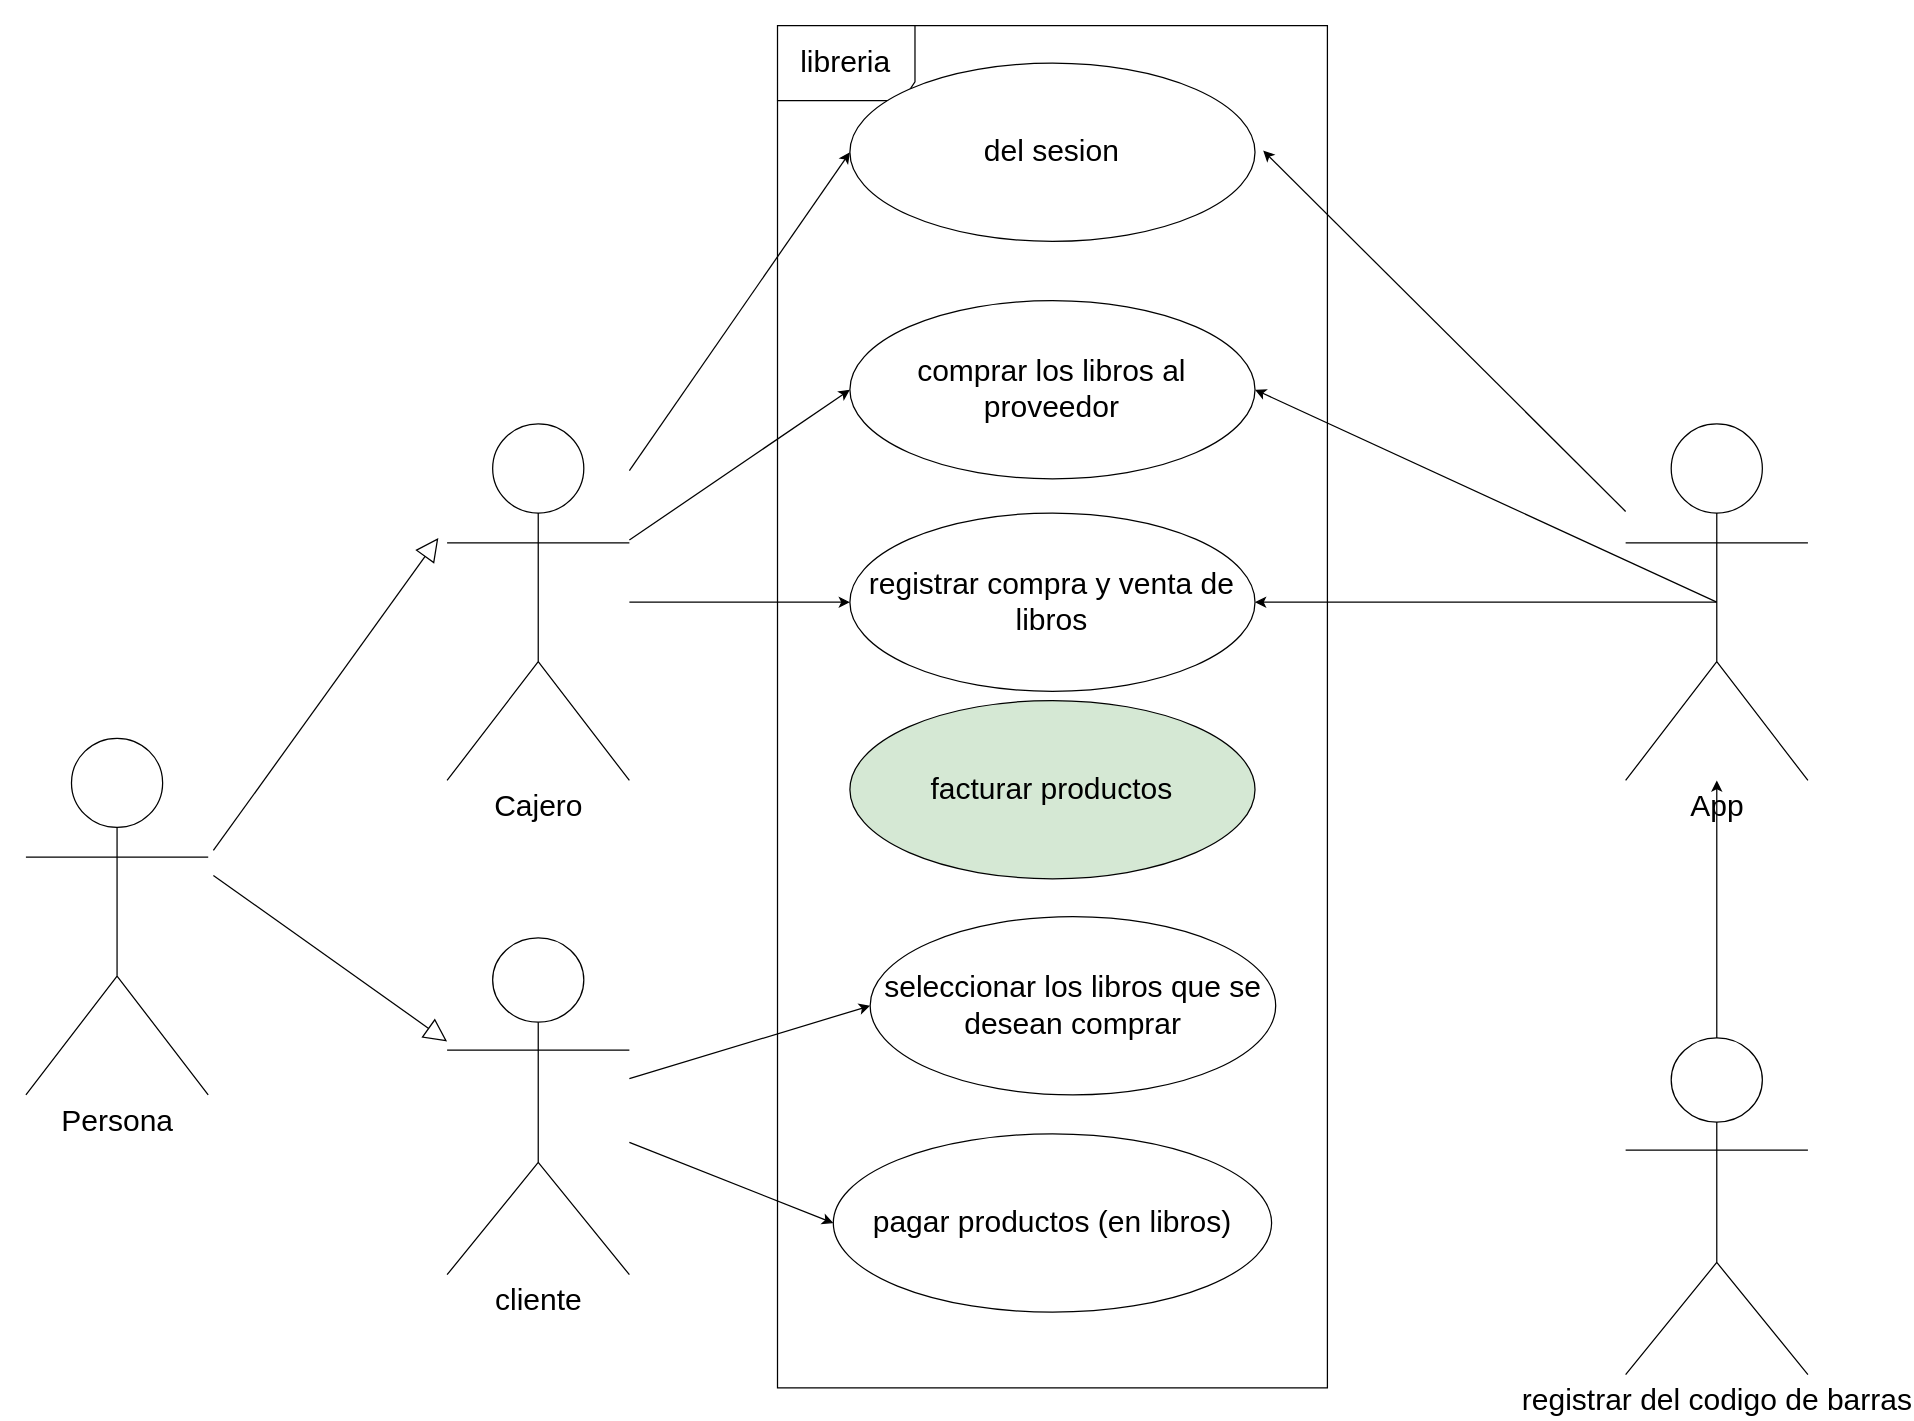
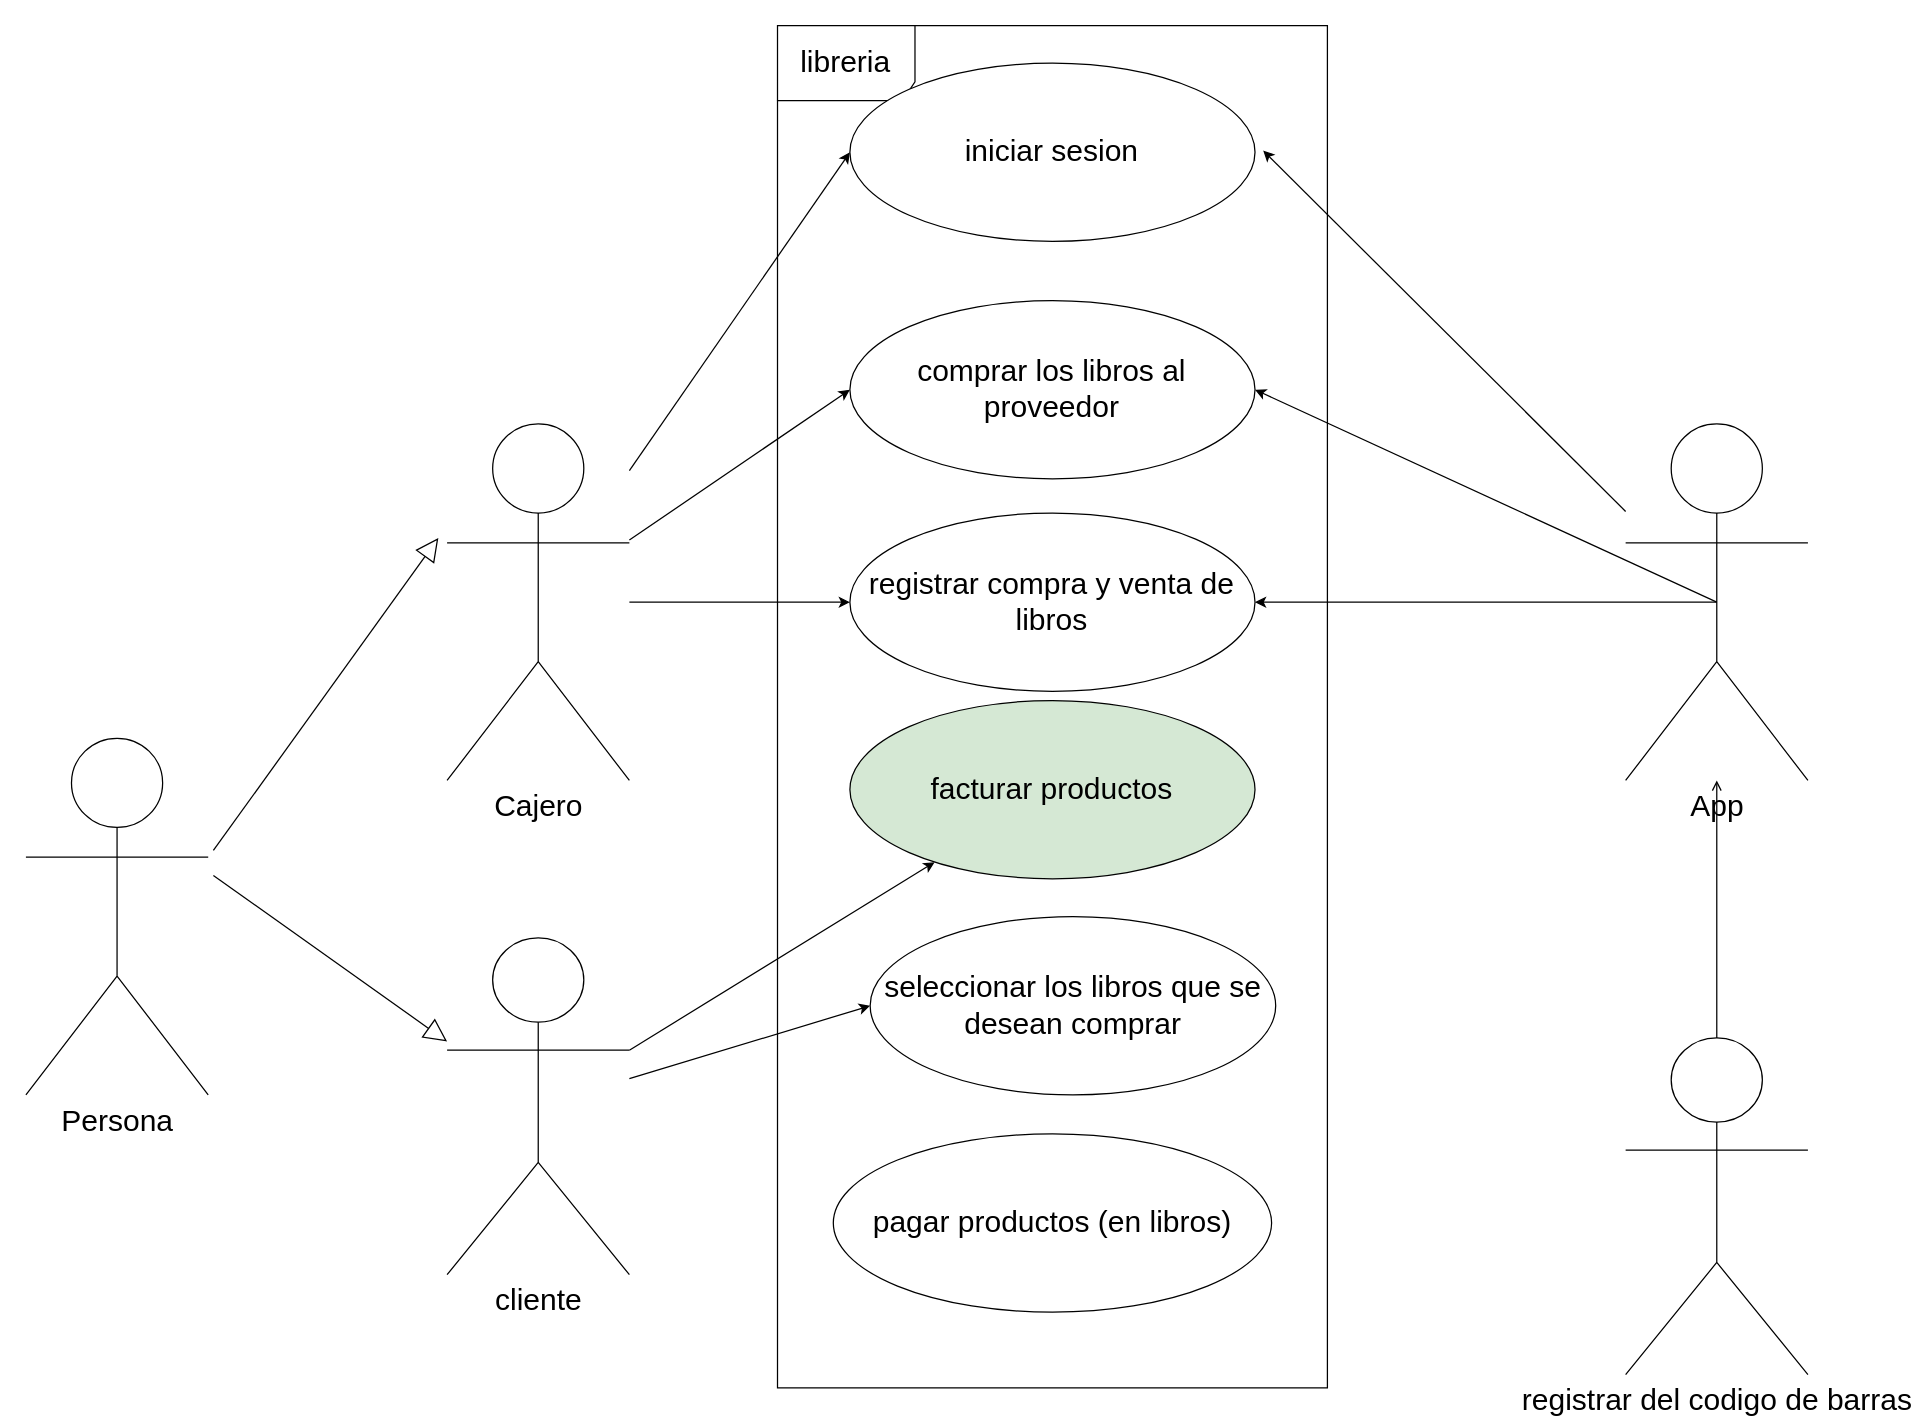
(1052, 152) -> (1052, 152)
(1717, 790) -> (1717, 788)
(727, 1181) -> (779, 958)
